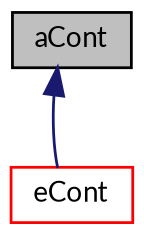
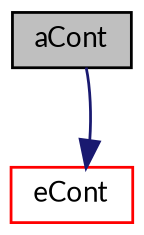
(54, 132) -> (90, 104)
